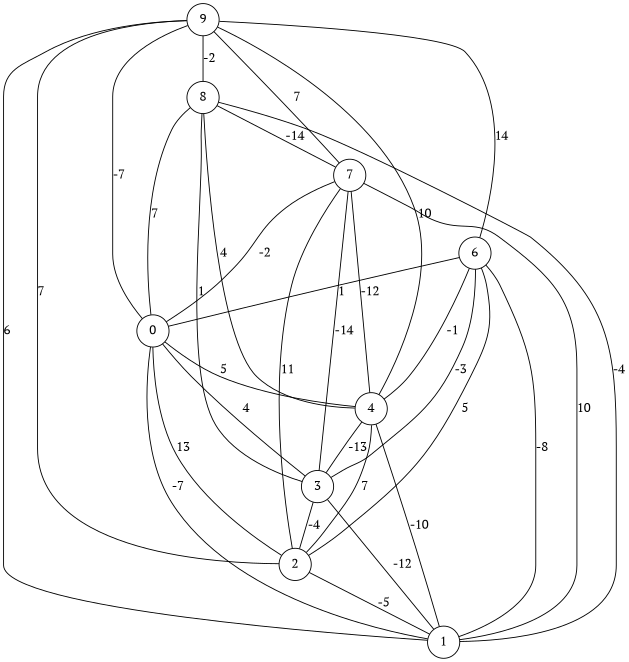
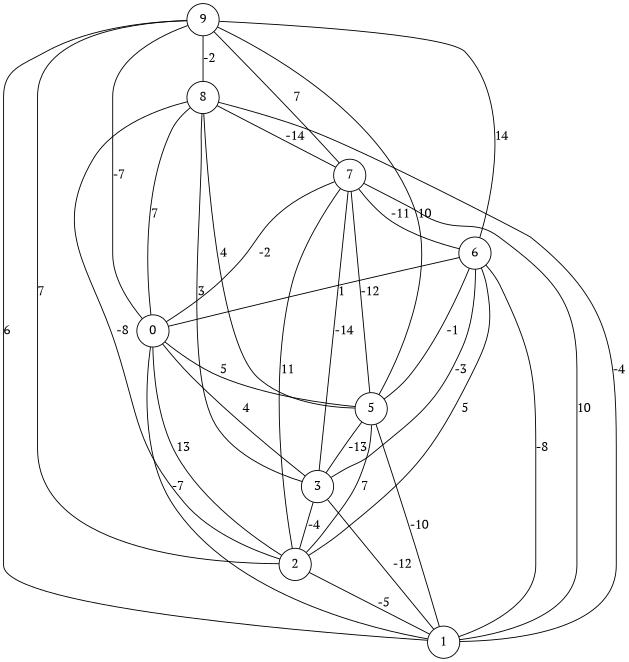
none -> (403, 228)
(201, 292) -> (201, 292)
none -> (112, 334)
(371, 409) -> (371, 409)
